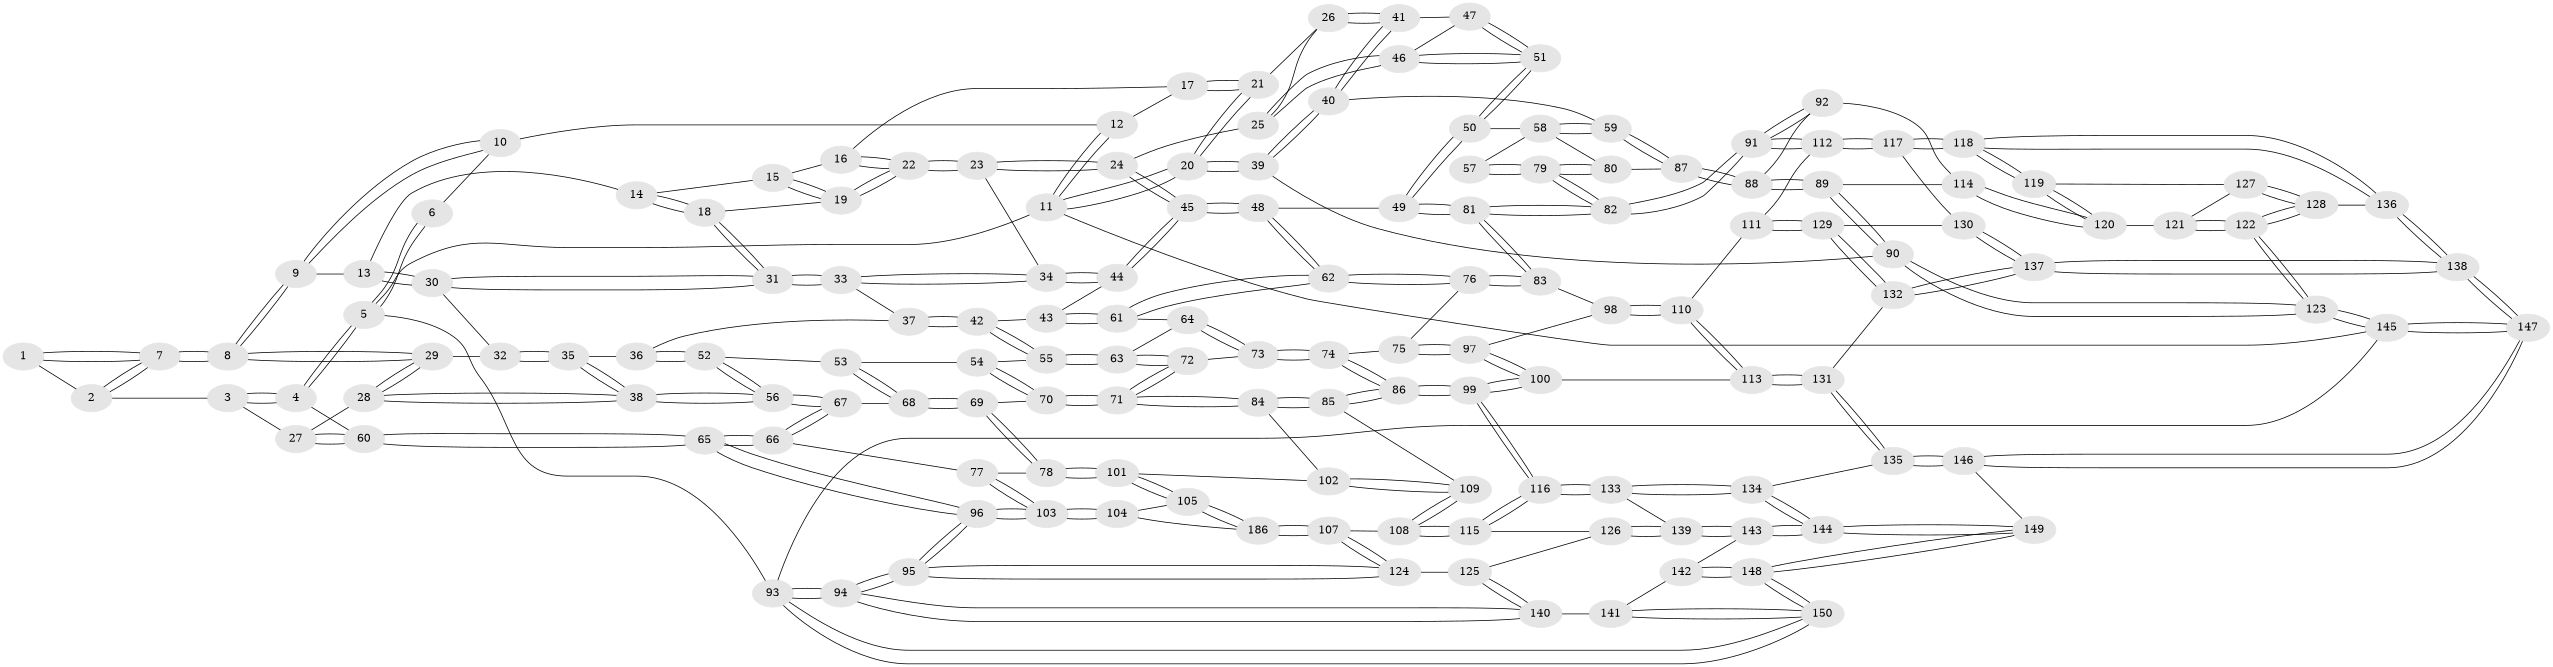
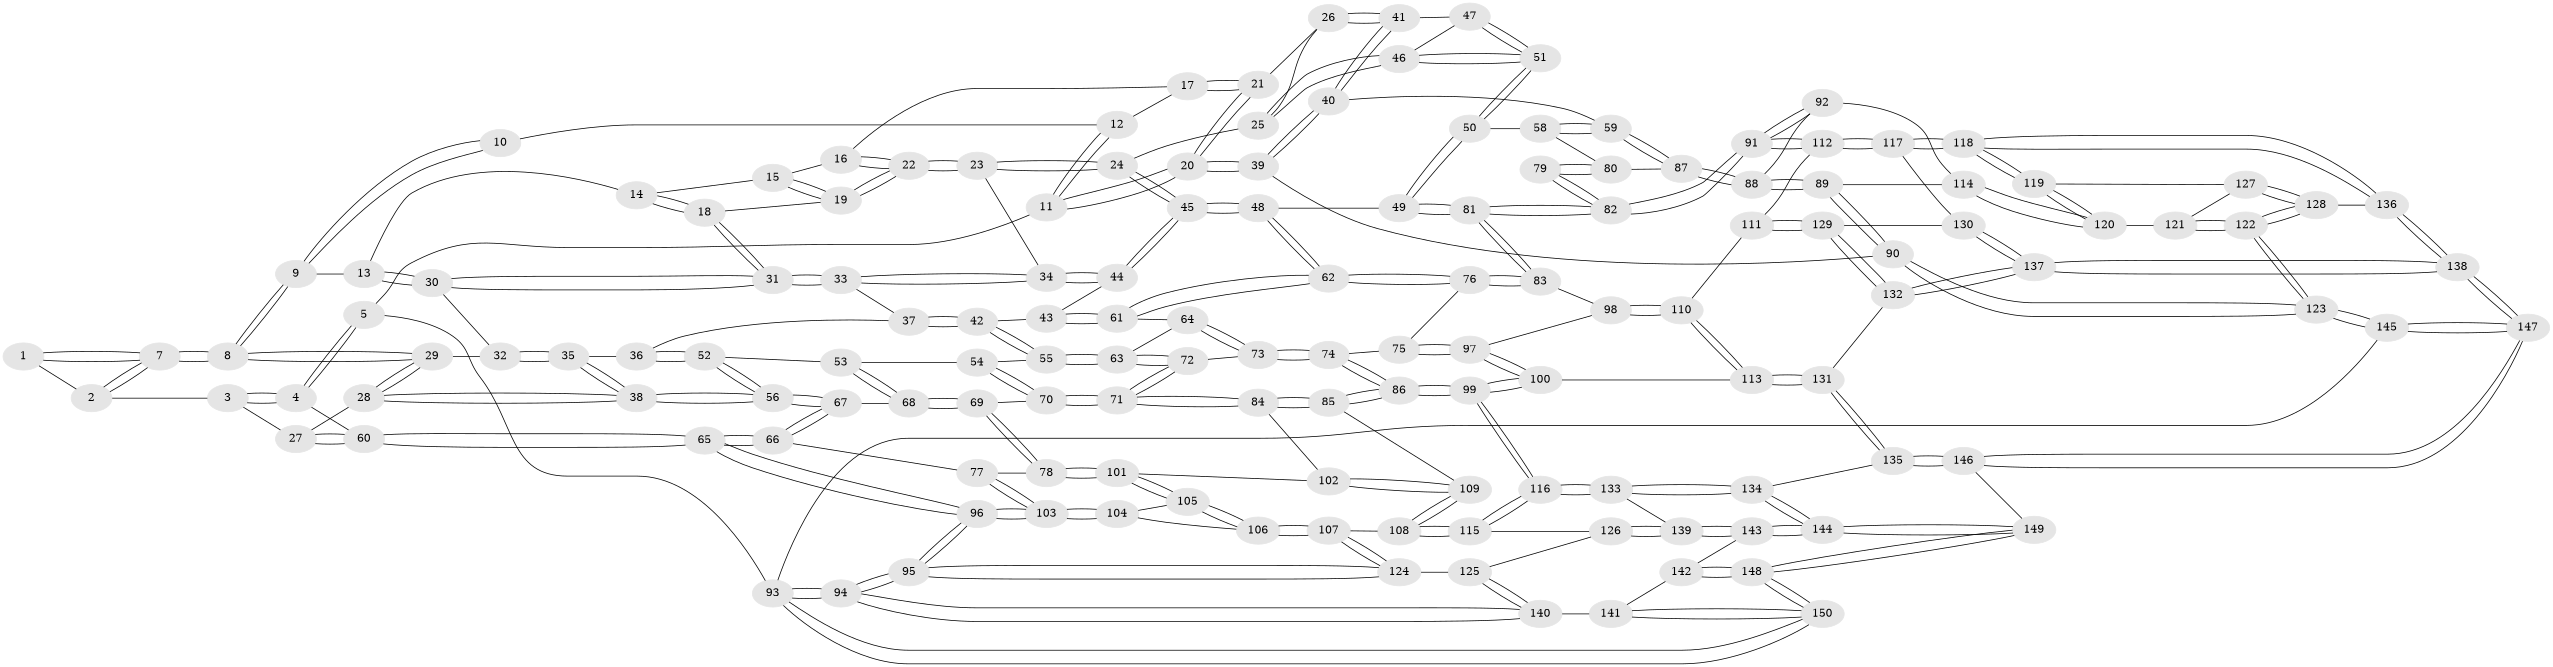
(1470, 170) -> none
(432, 213) -> none
(1673, 345) -> none
(1258, 531) -> (1258, 531)
